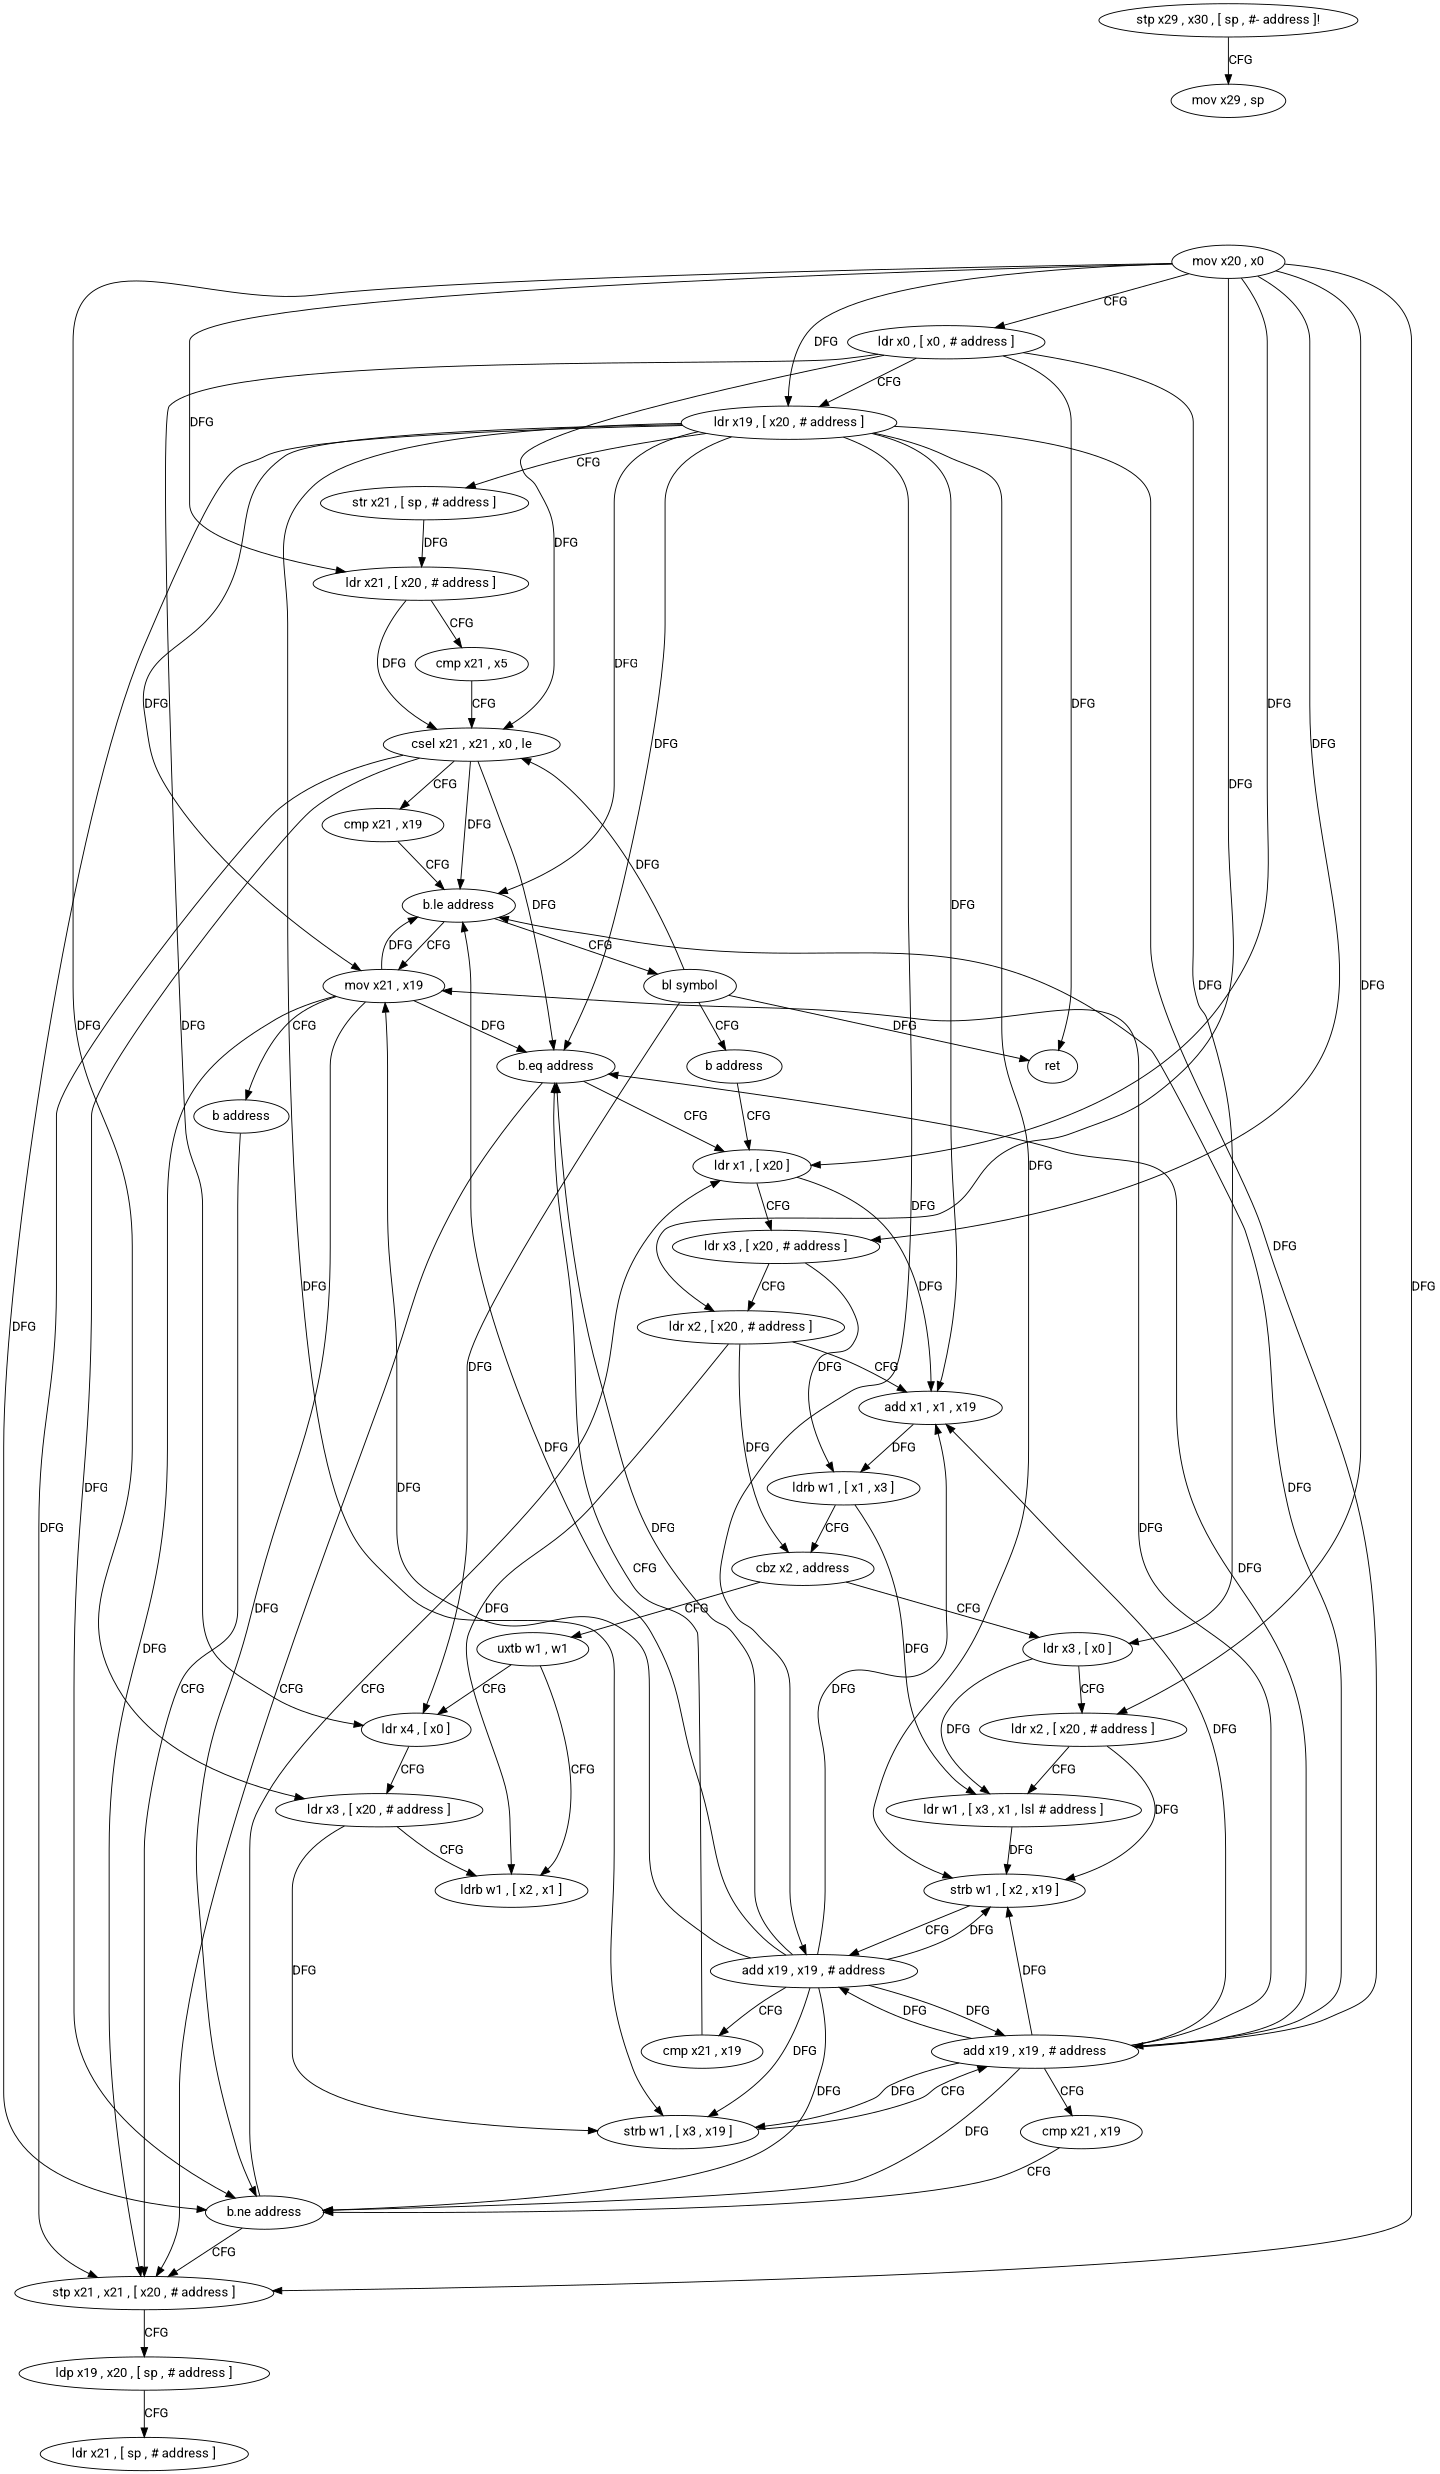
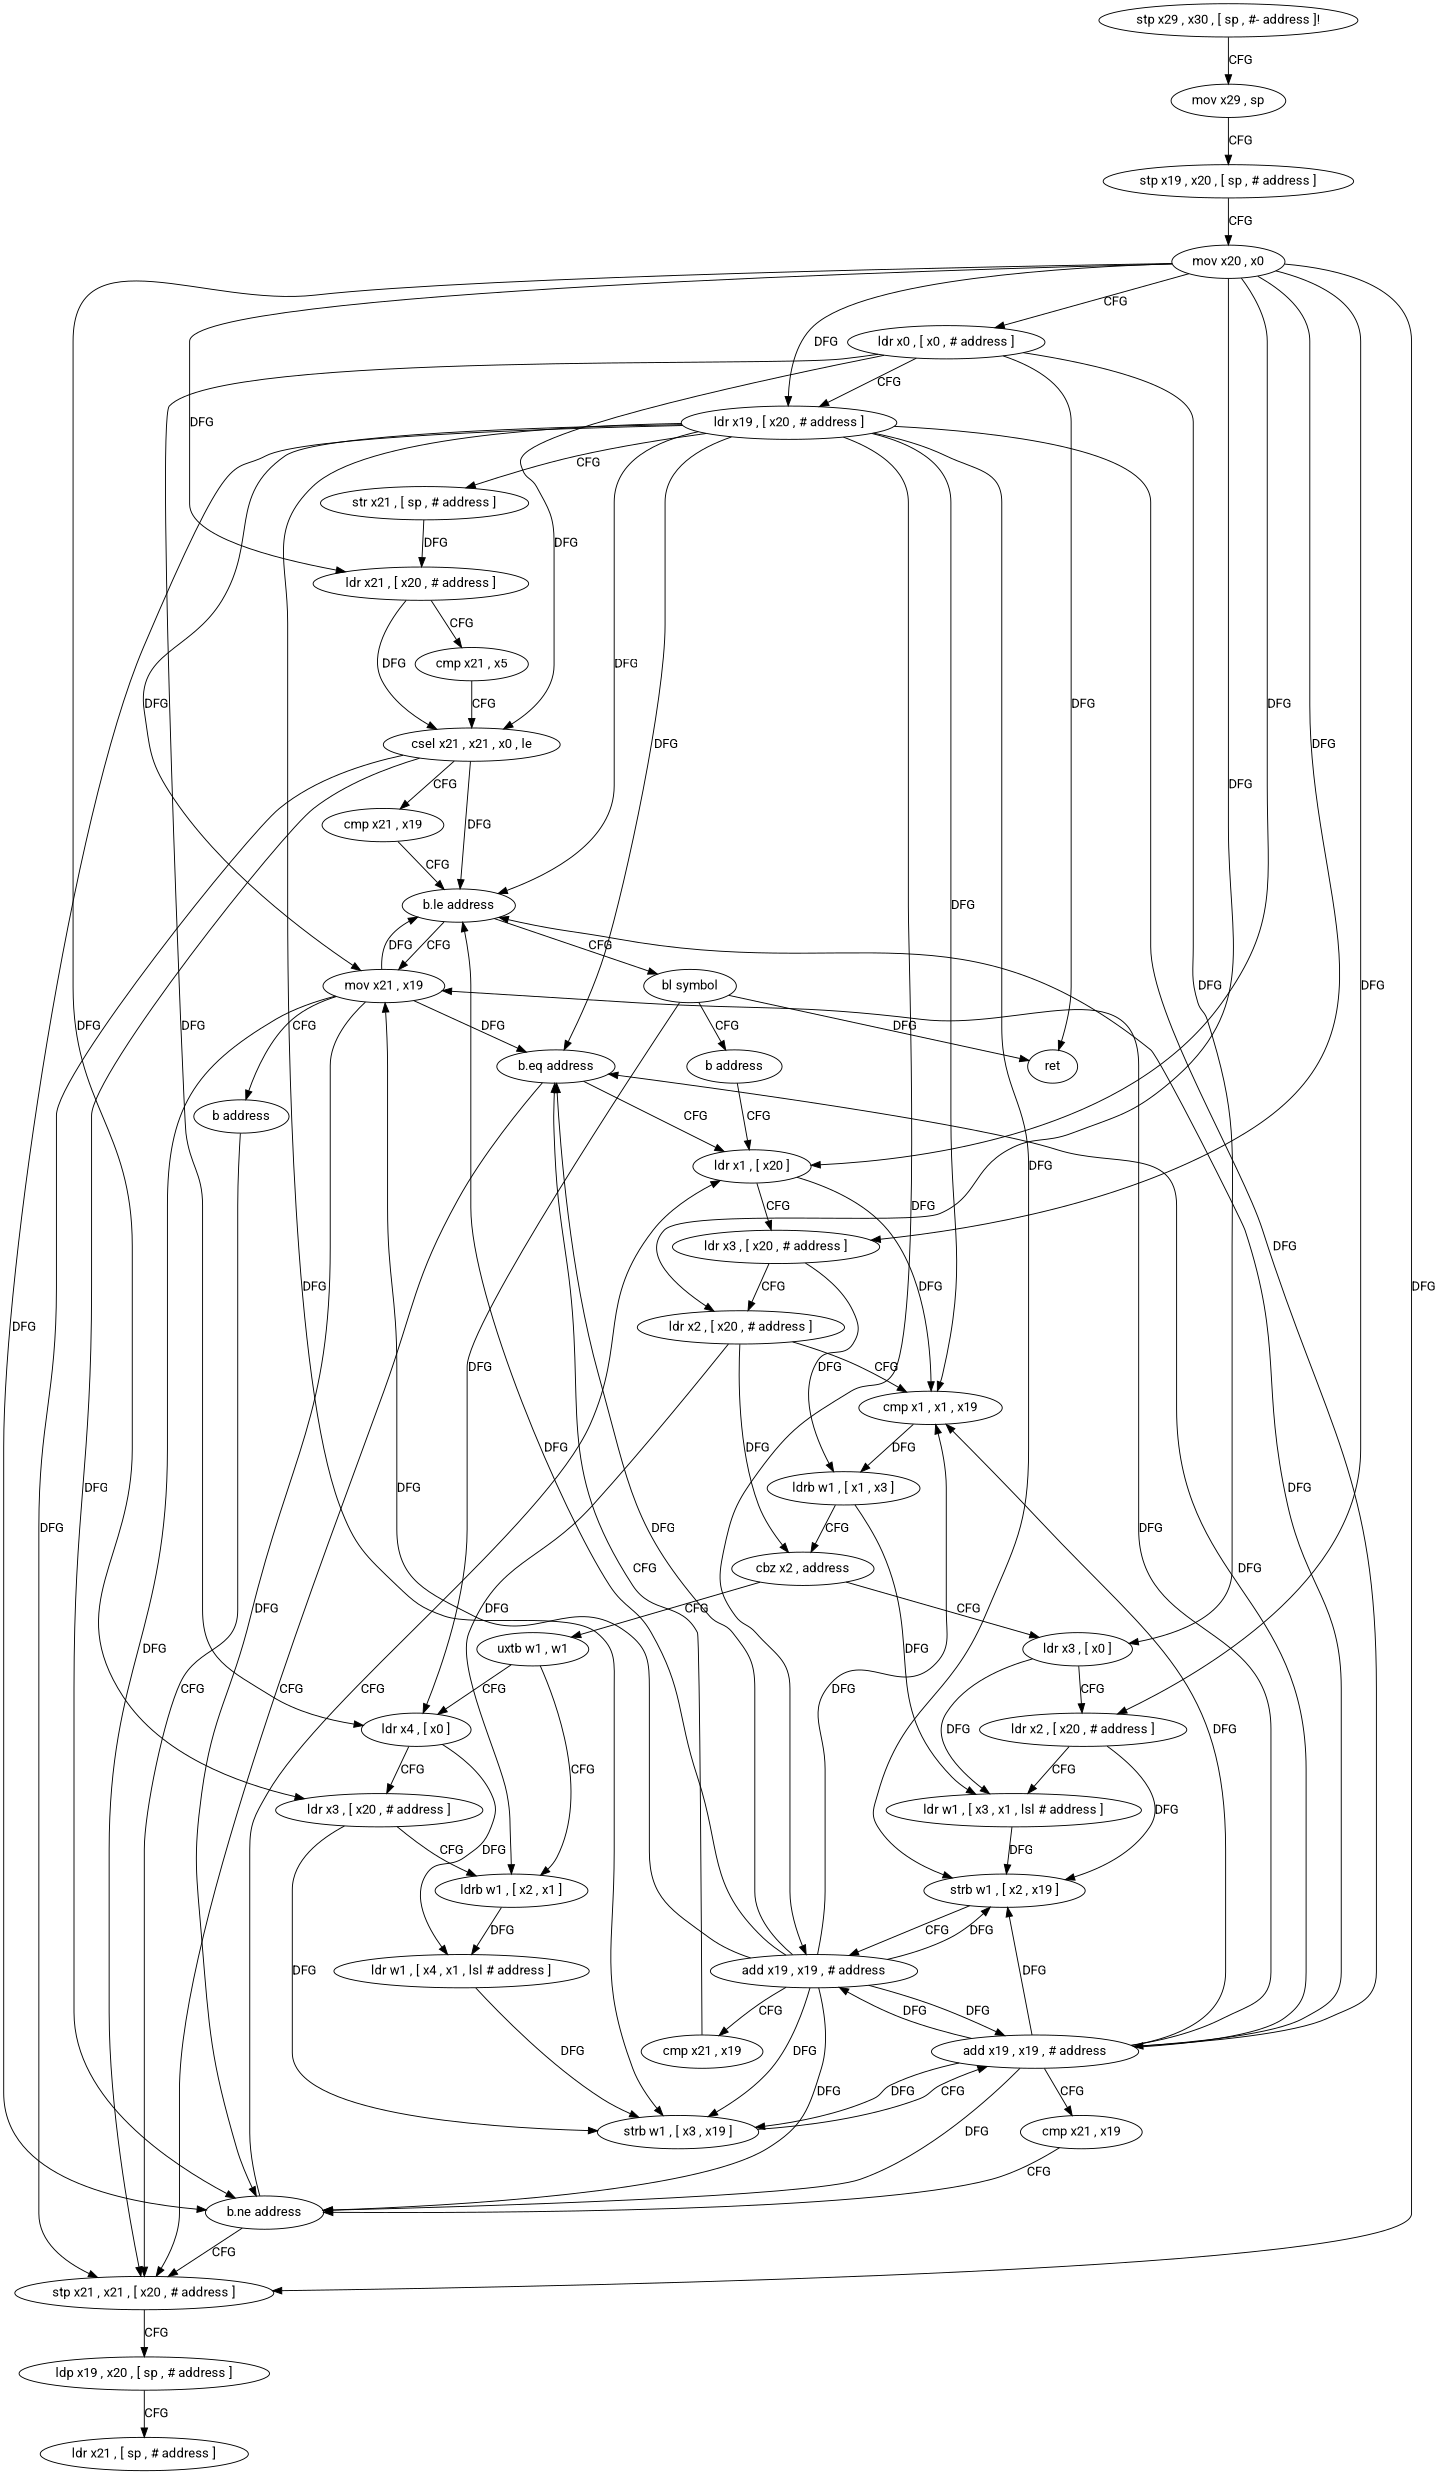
none -> (1228, 181)
(623, 853) -> none
(526, 898) -> none
(931, 1408) -> (931, 1408)
none -> (462, 1971)
